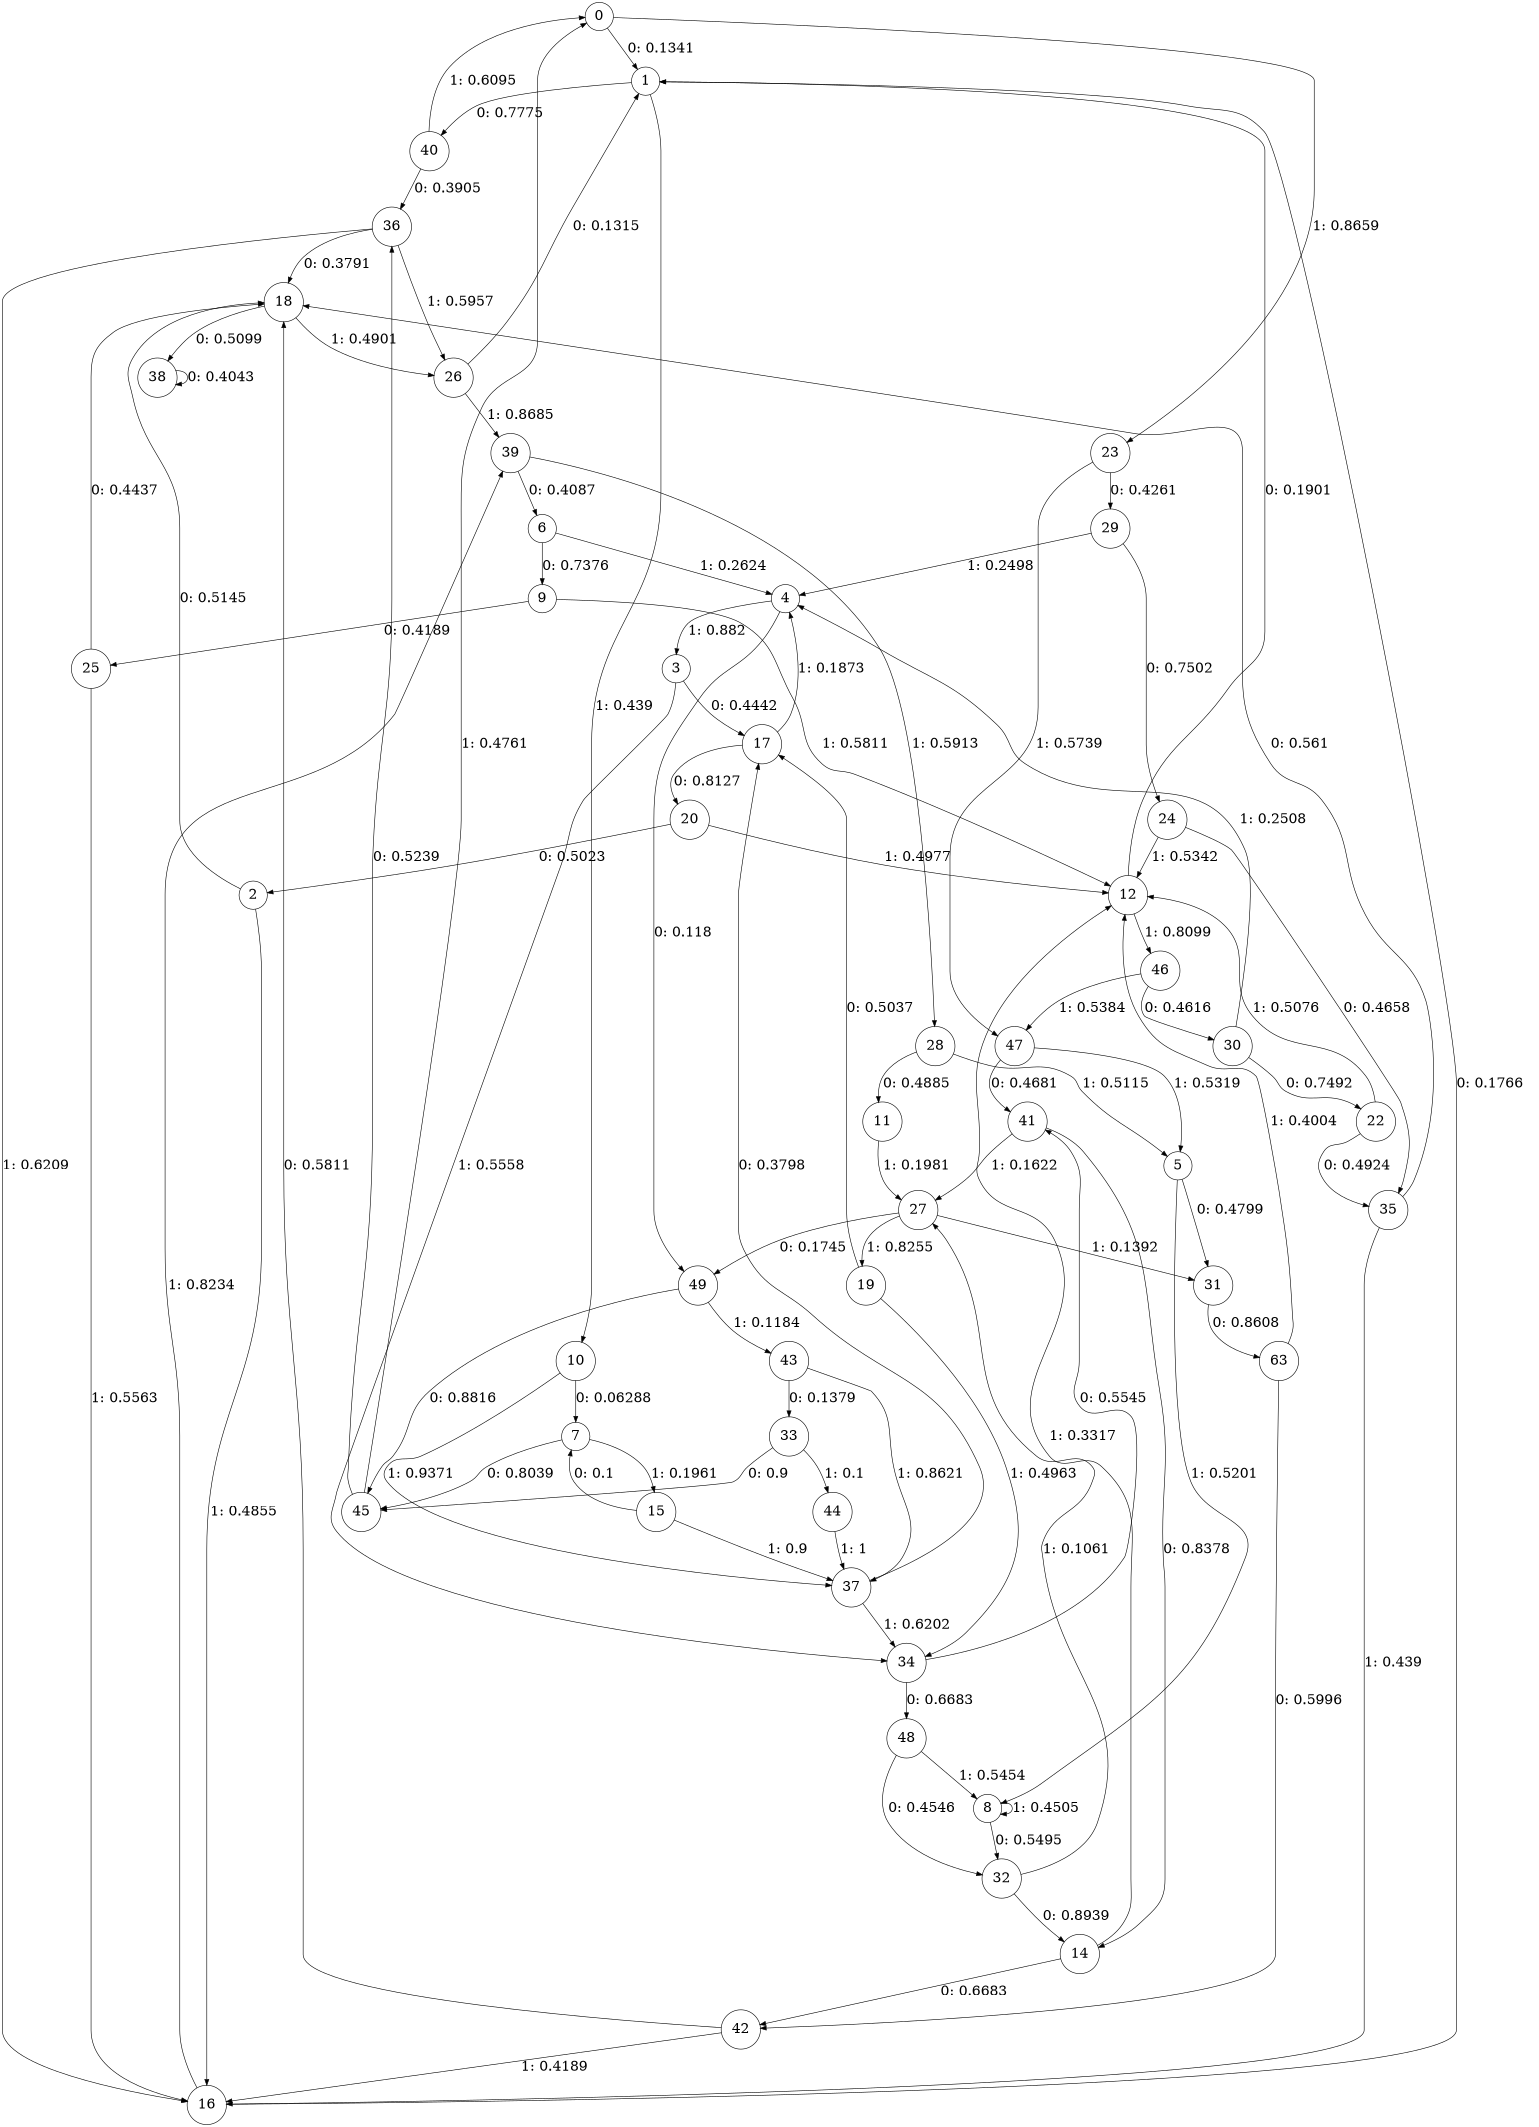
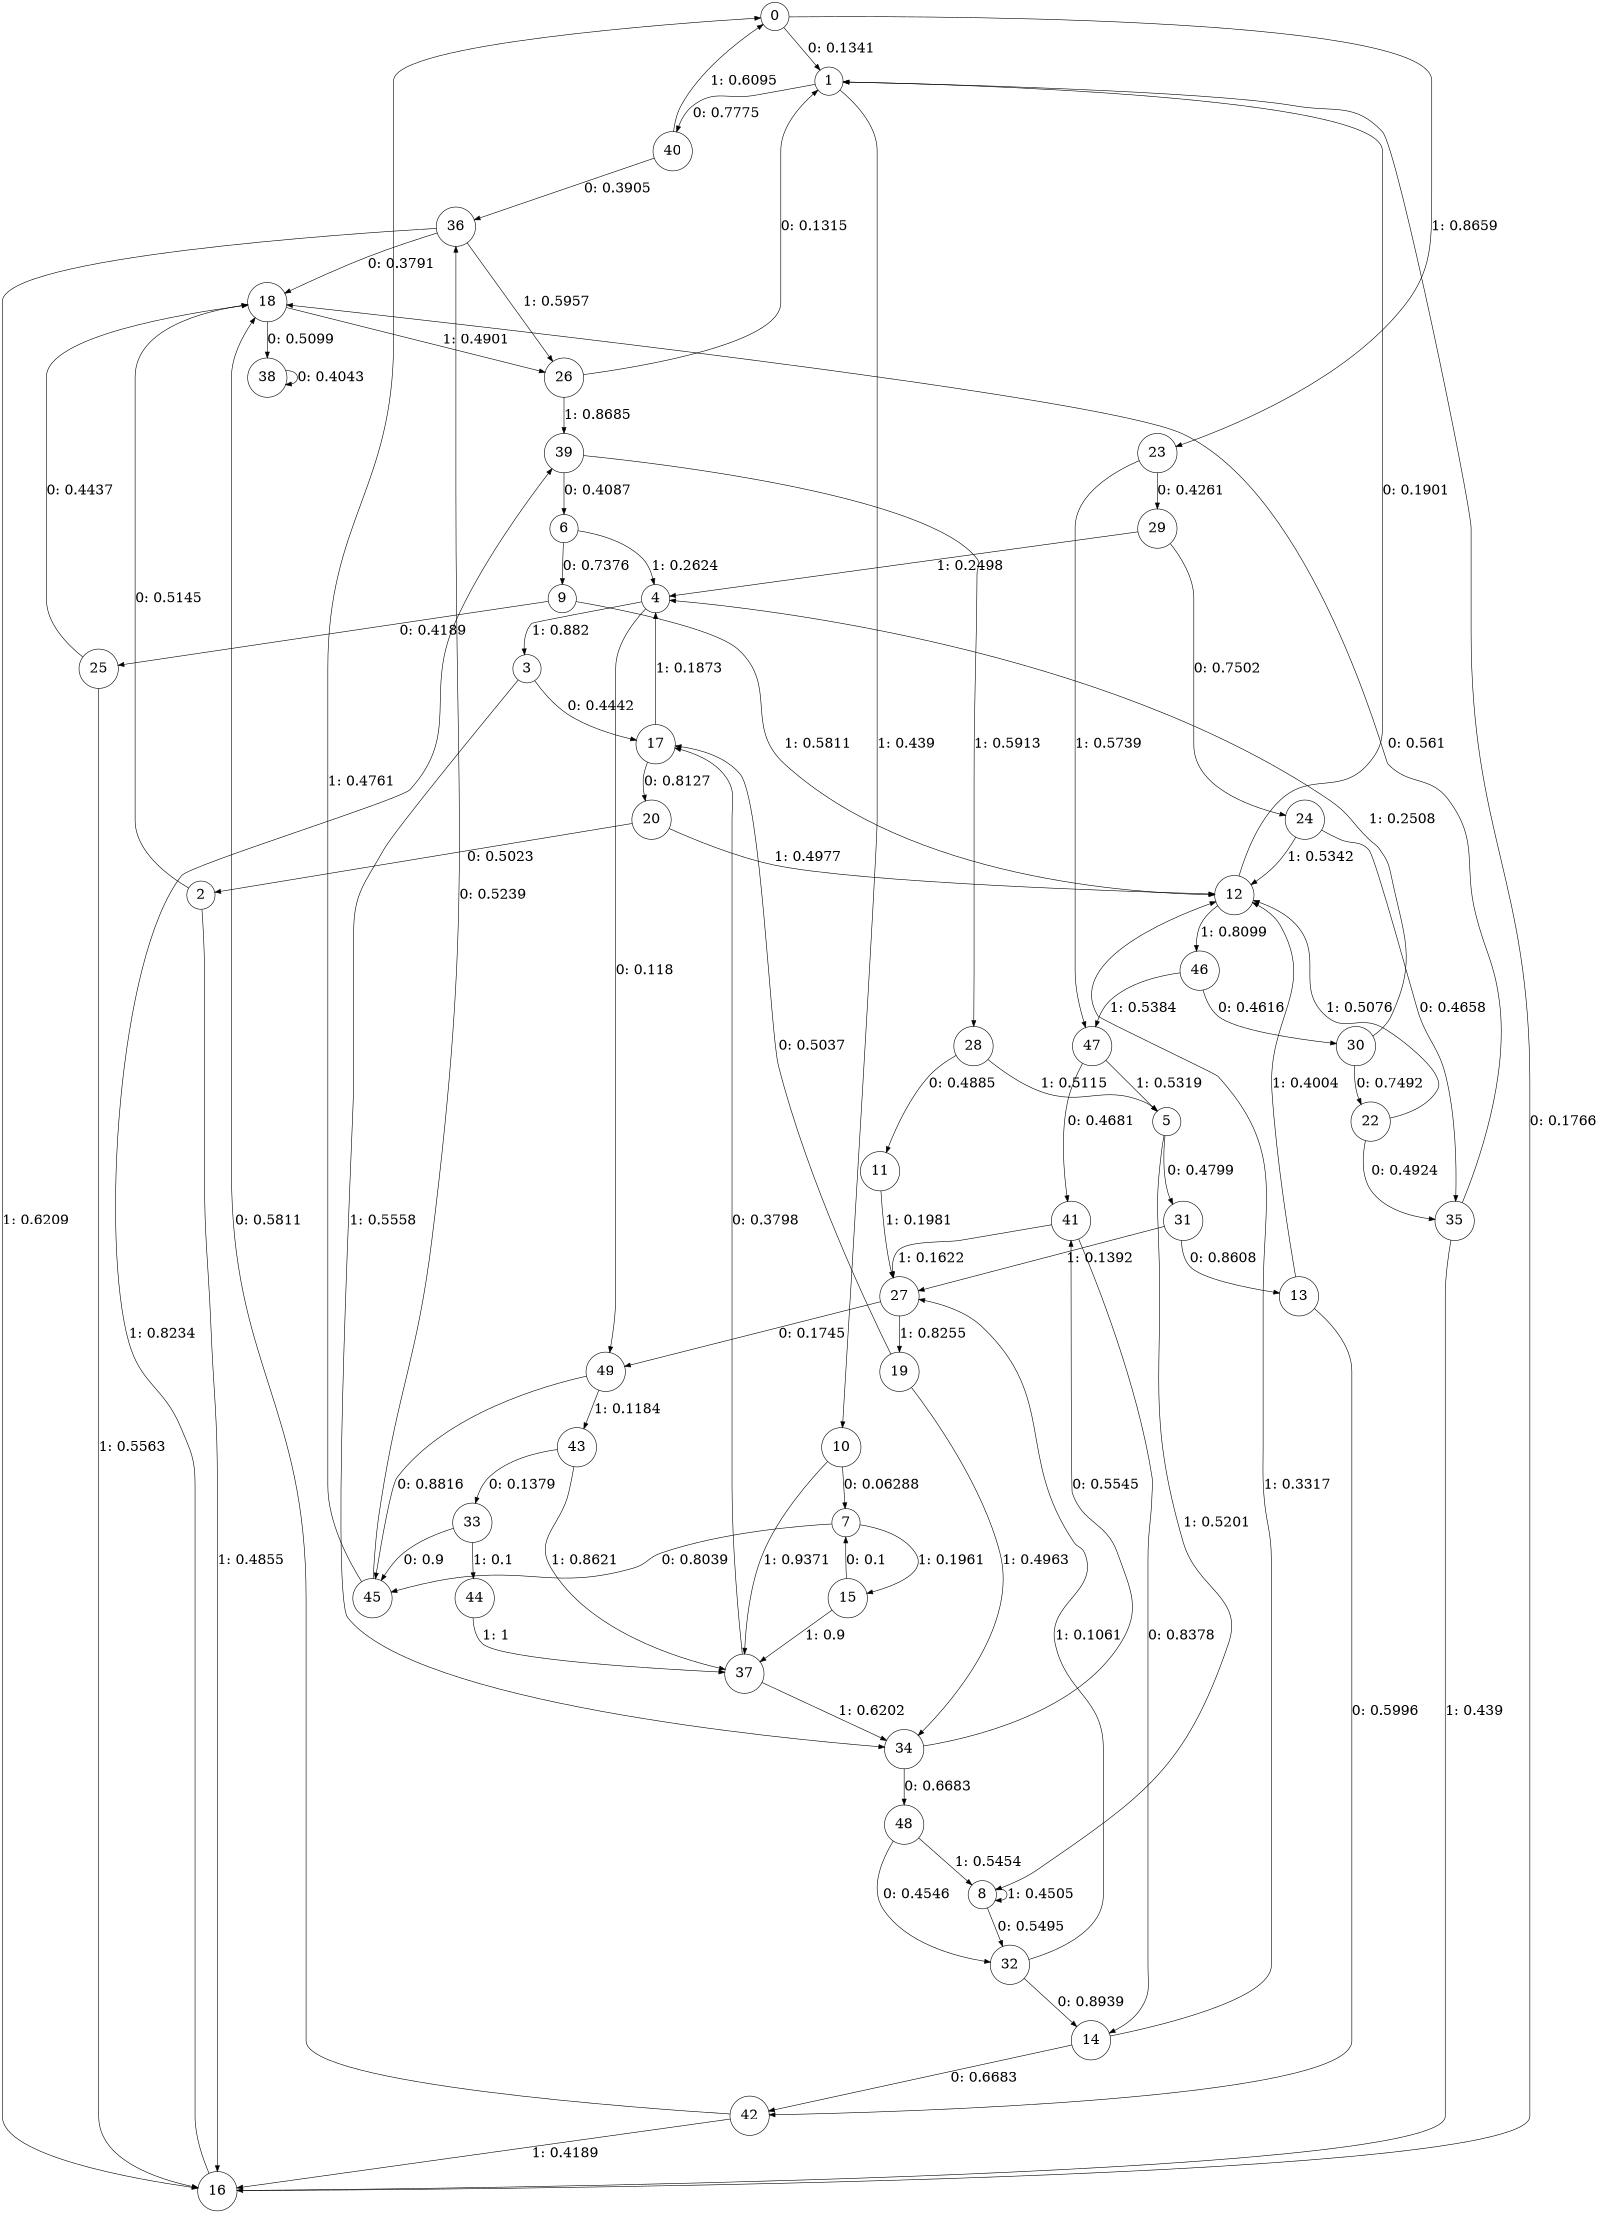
(1063, 1247) -> (1044, 1258)
(1279, 1361) -> (1299, 1296)
